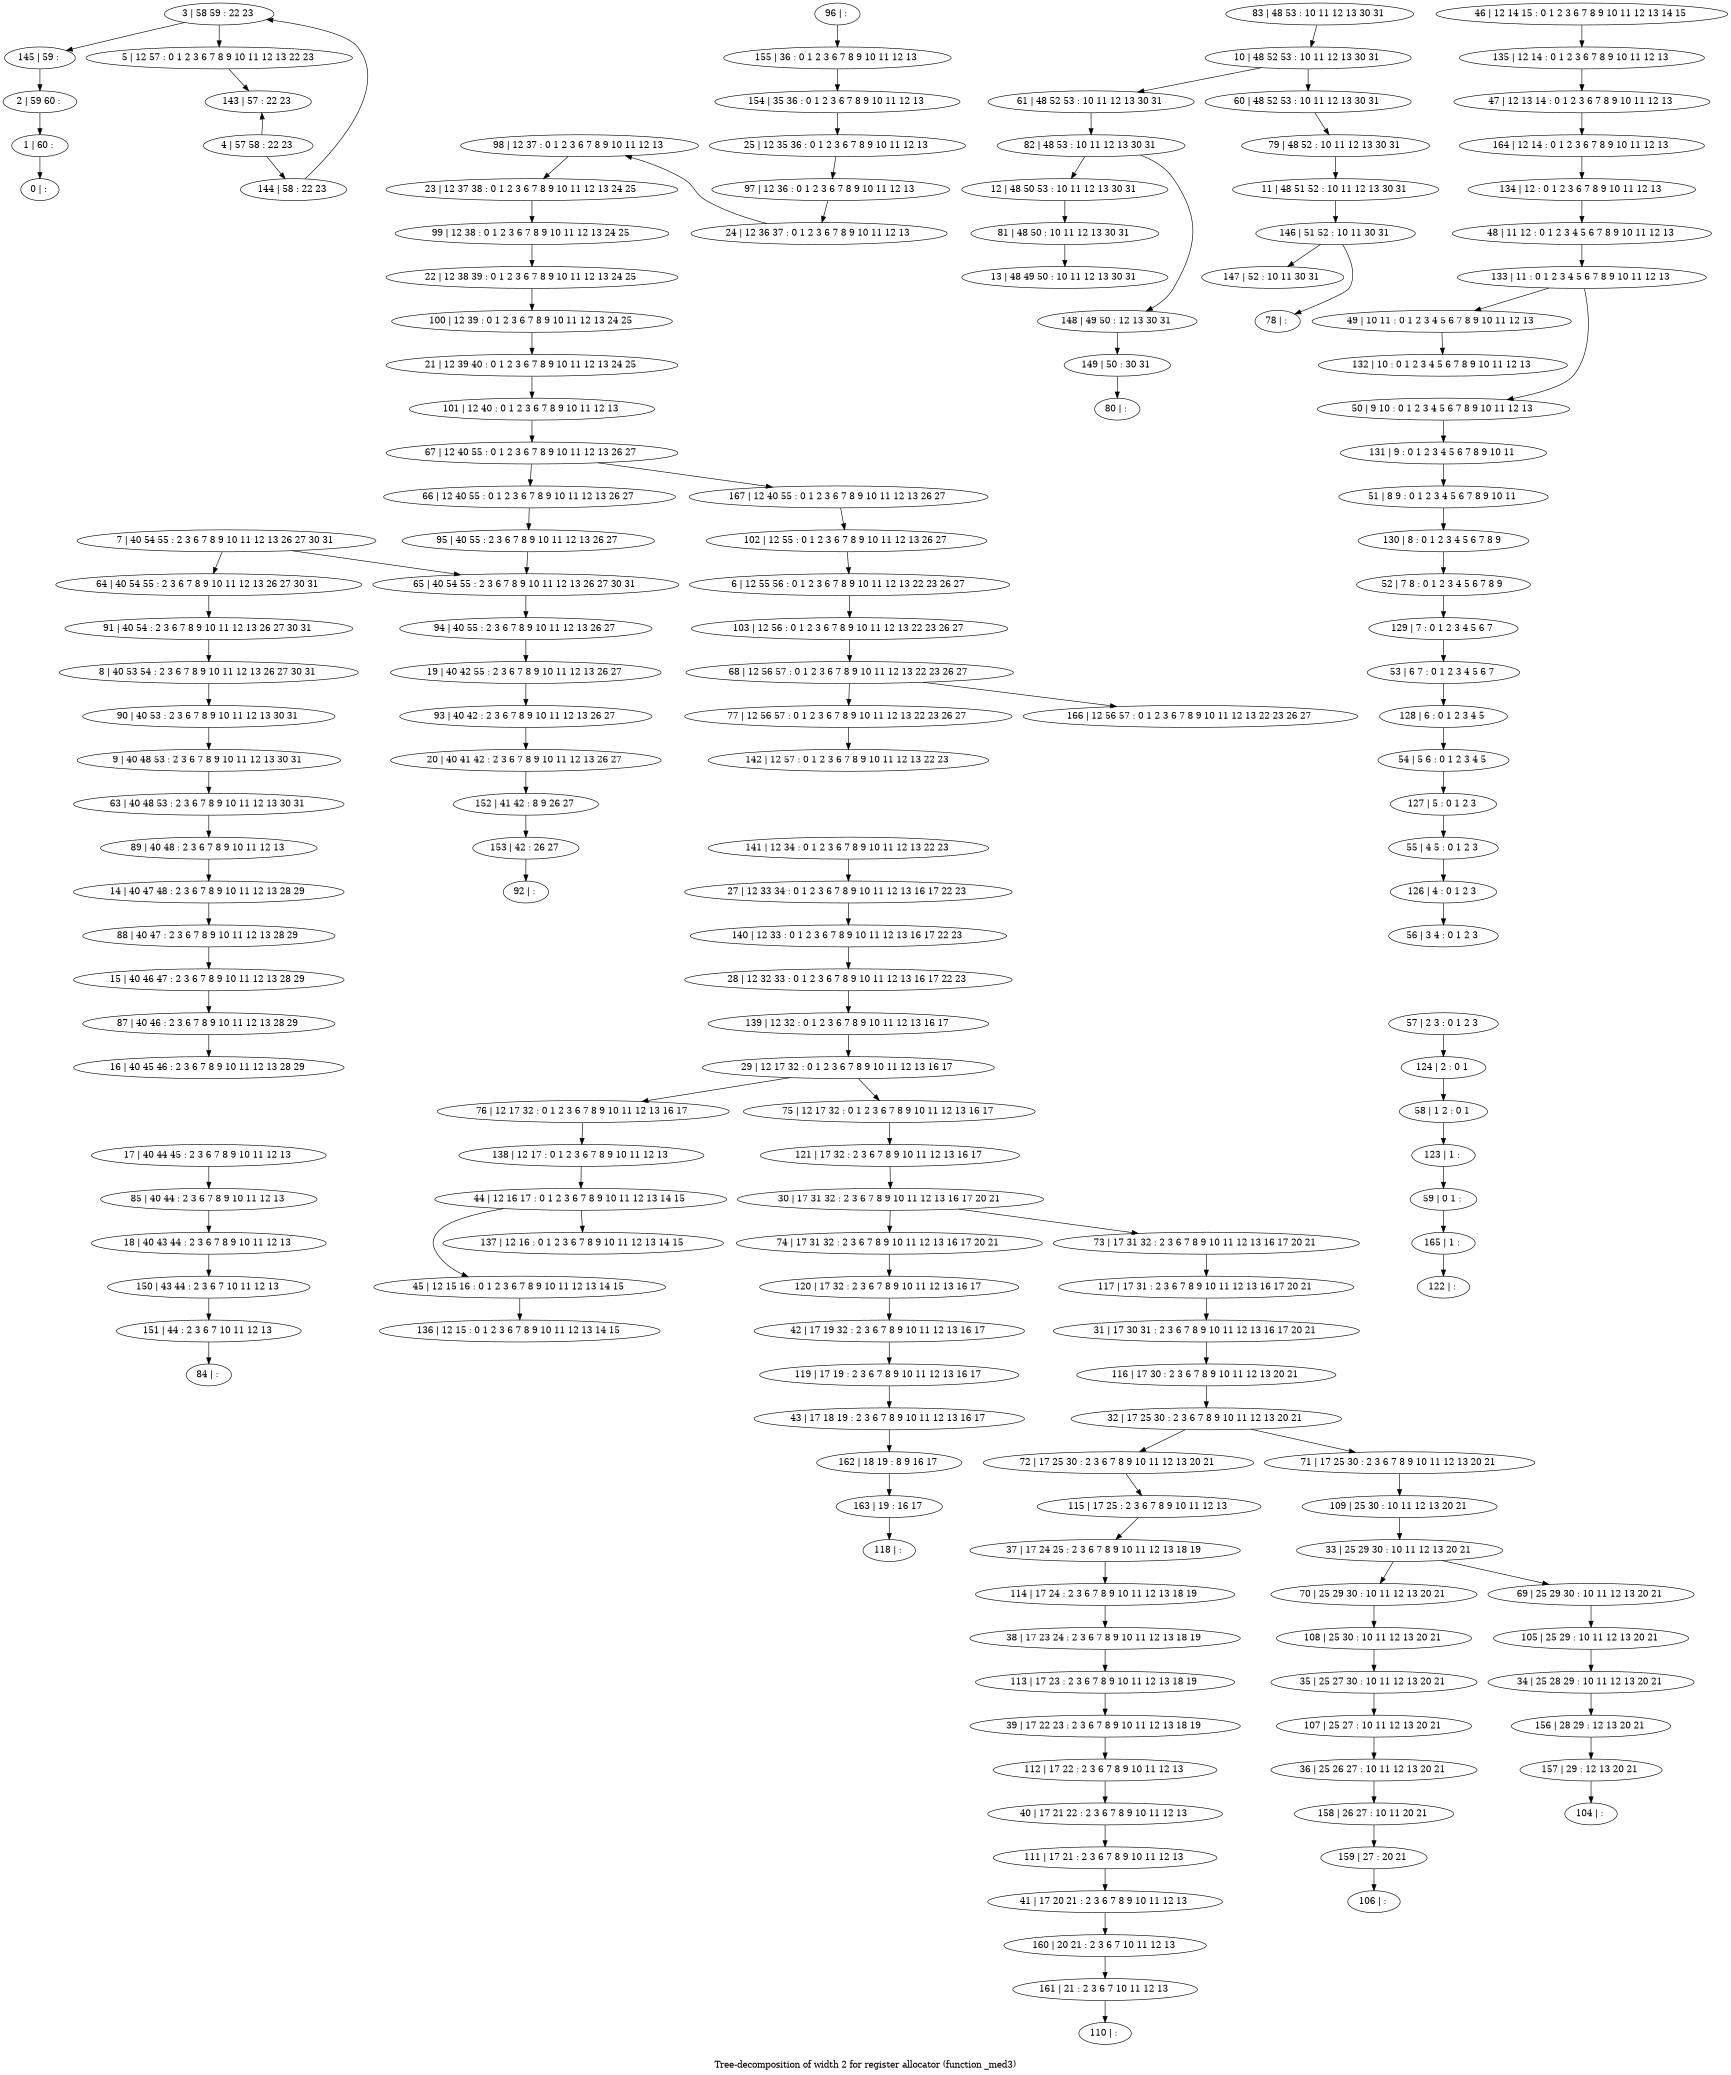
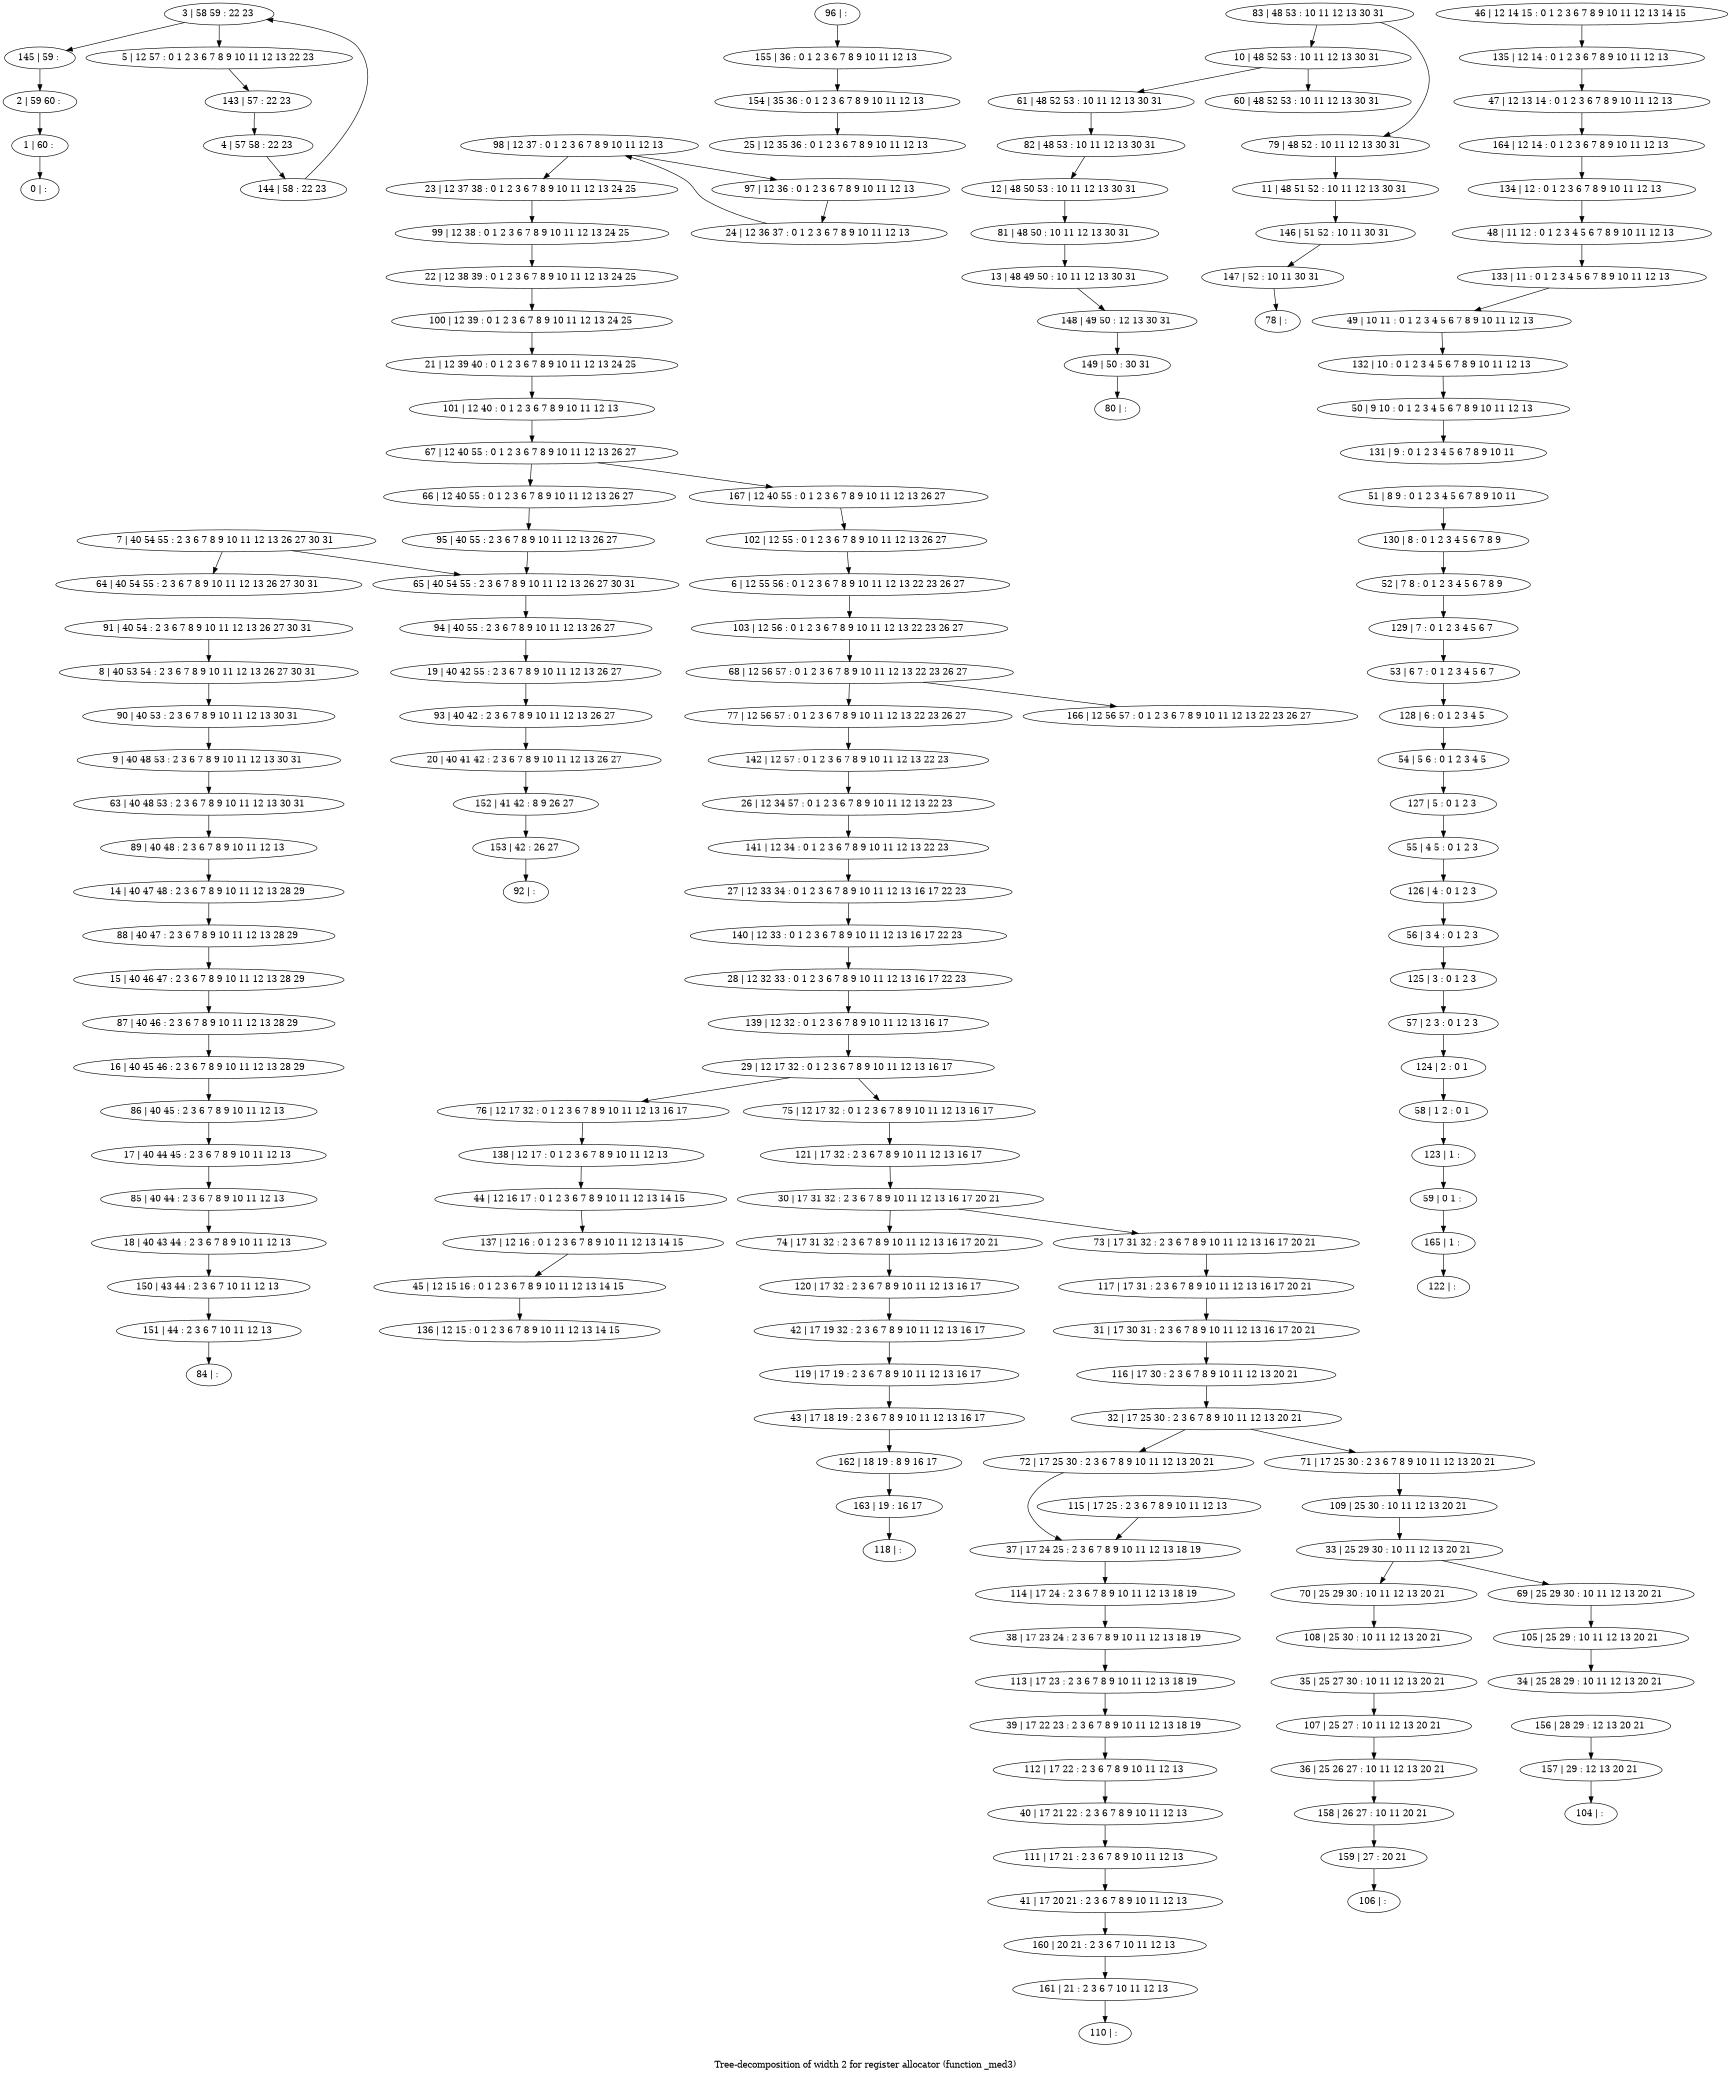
(1320, 121) -> (1429, 75)
(262, 127) -> (254, 121)
(835, 165) -> (702, 167)
(1192, 228) -> (1089, 297)
(1346, 291) -> (1275, 296)
(1580, 365) -> (1443, 384)
(1444, 472) -> none
(209, 604) -> none
none -> (848, 804)
none -> (1443, 980)
none -> (209, 1112)
(443, 1227) -> (554, 1263)
(1132, 1482) -> (1028, 1503)
(1374, 1657) -> none
(1591, 1701) -> none
